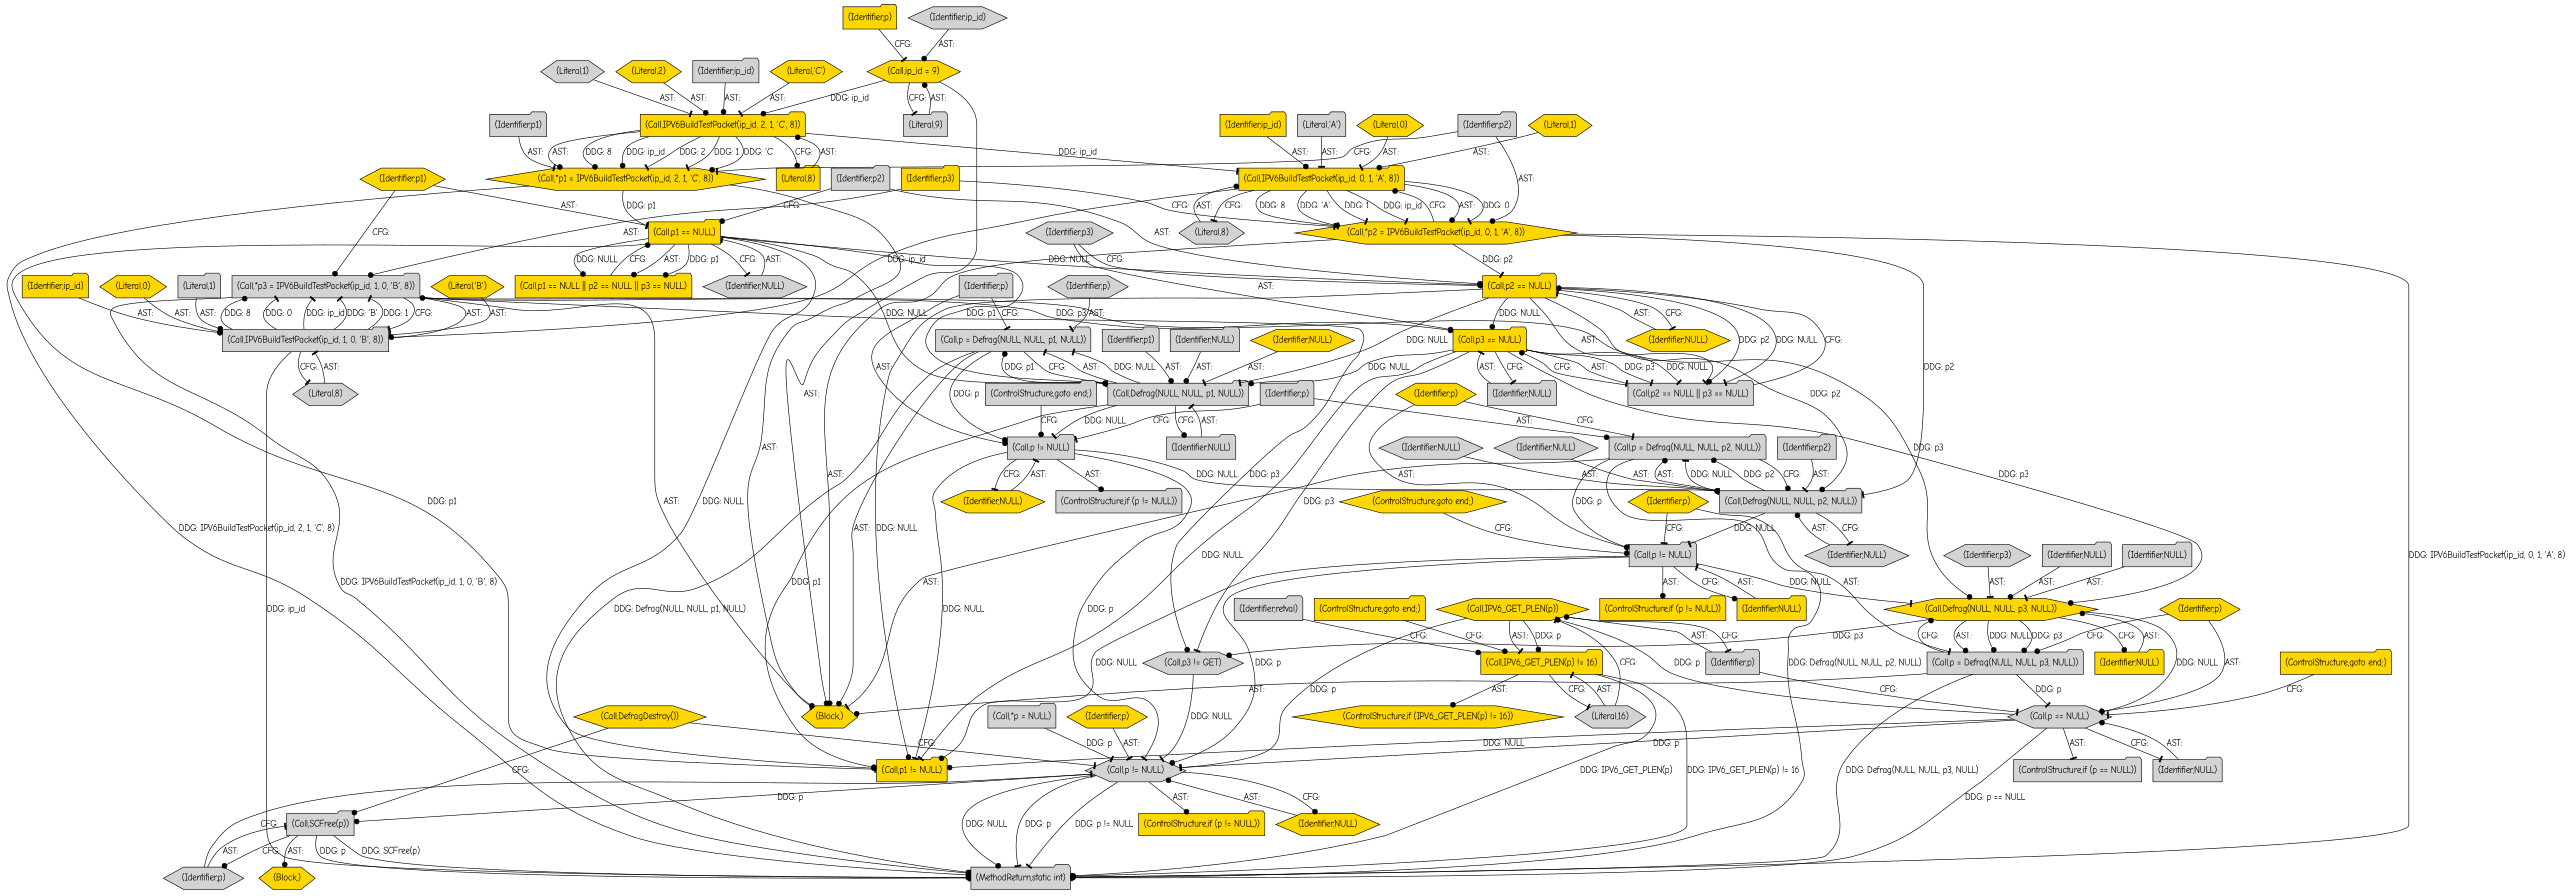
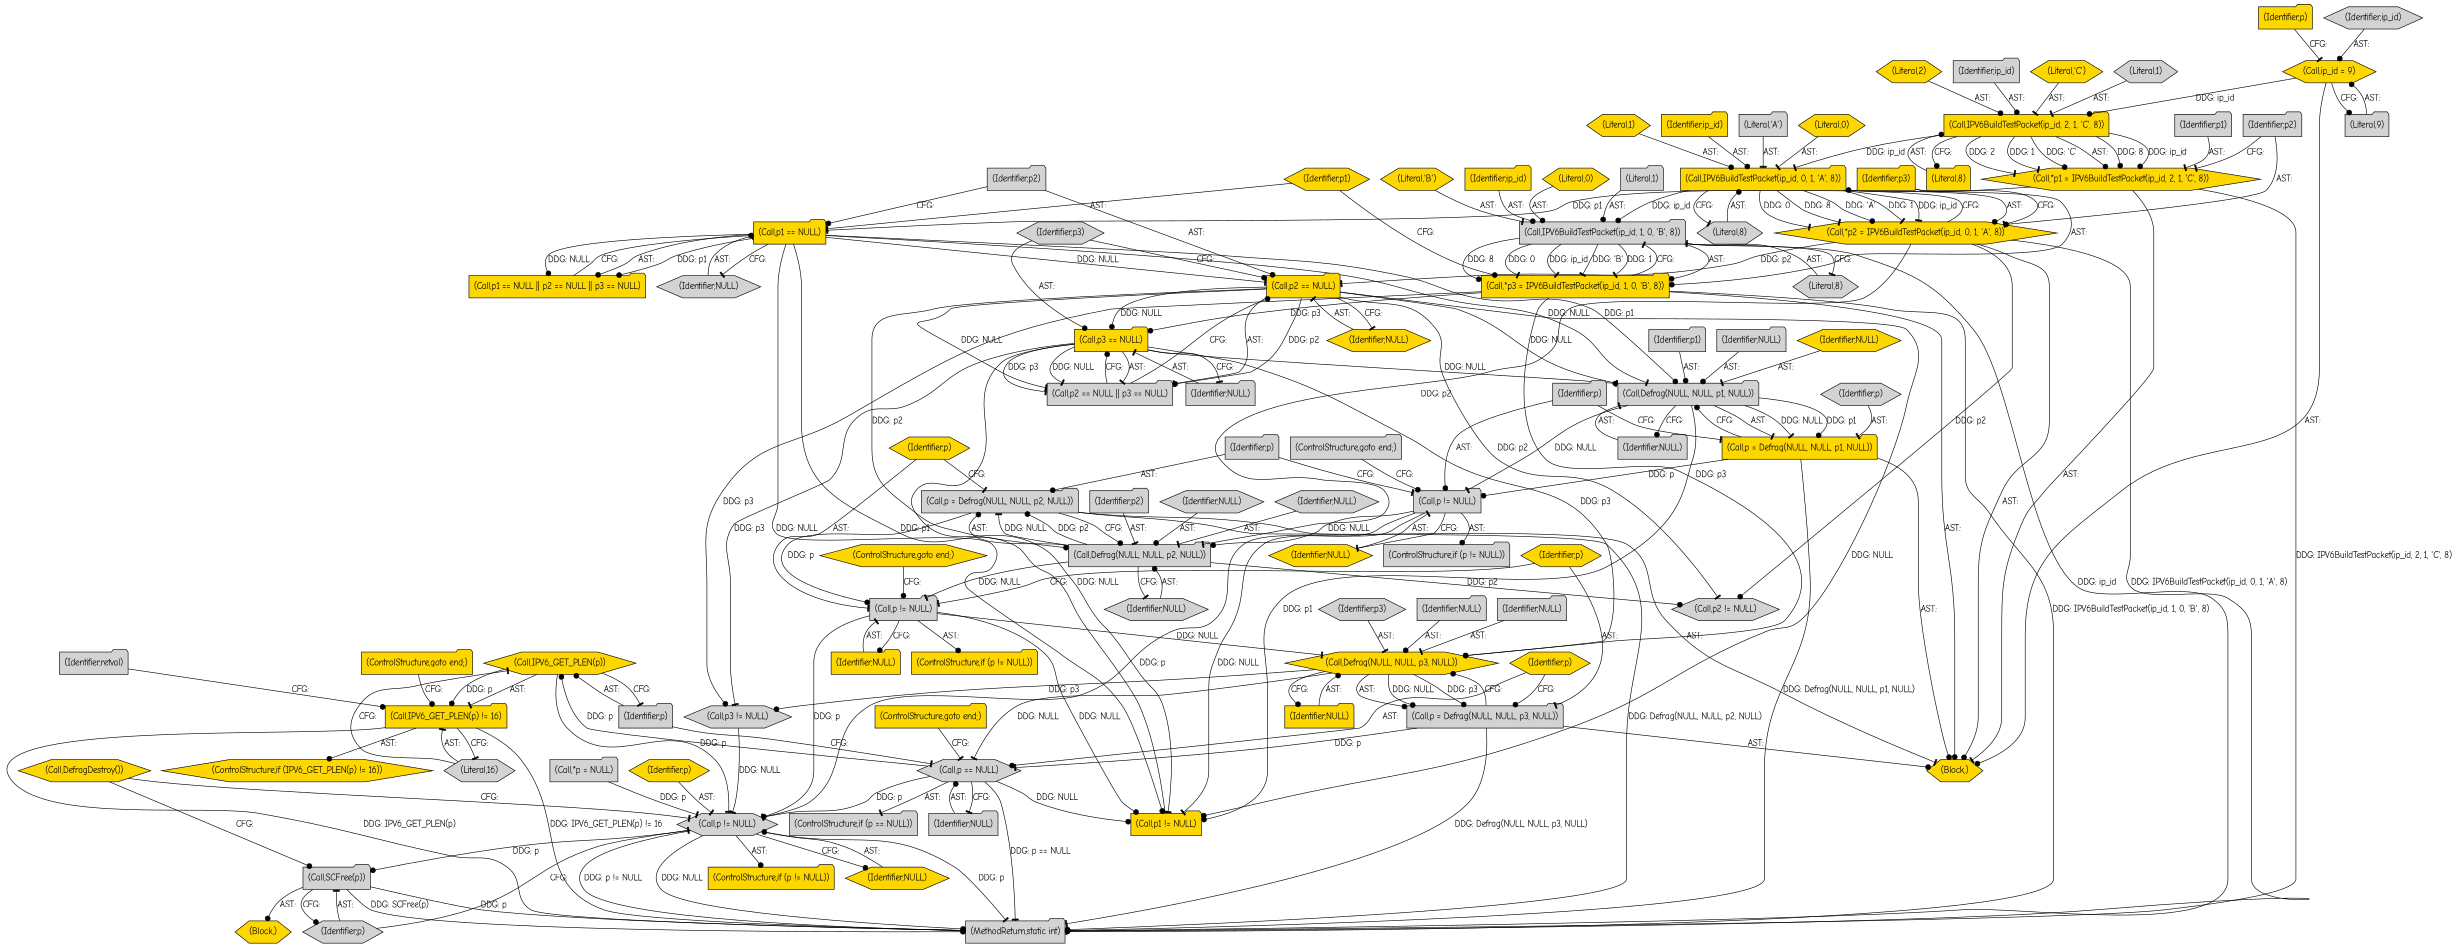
(908, 98) -> (2337, 98)
(326, 287) -> (1575, 287)
(1013, 341) -> (1800, 448)
none -> (1725, 609)
(1193, 663) -> (738, 717)
